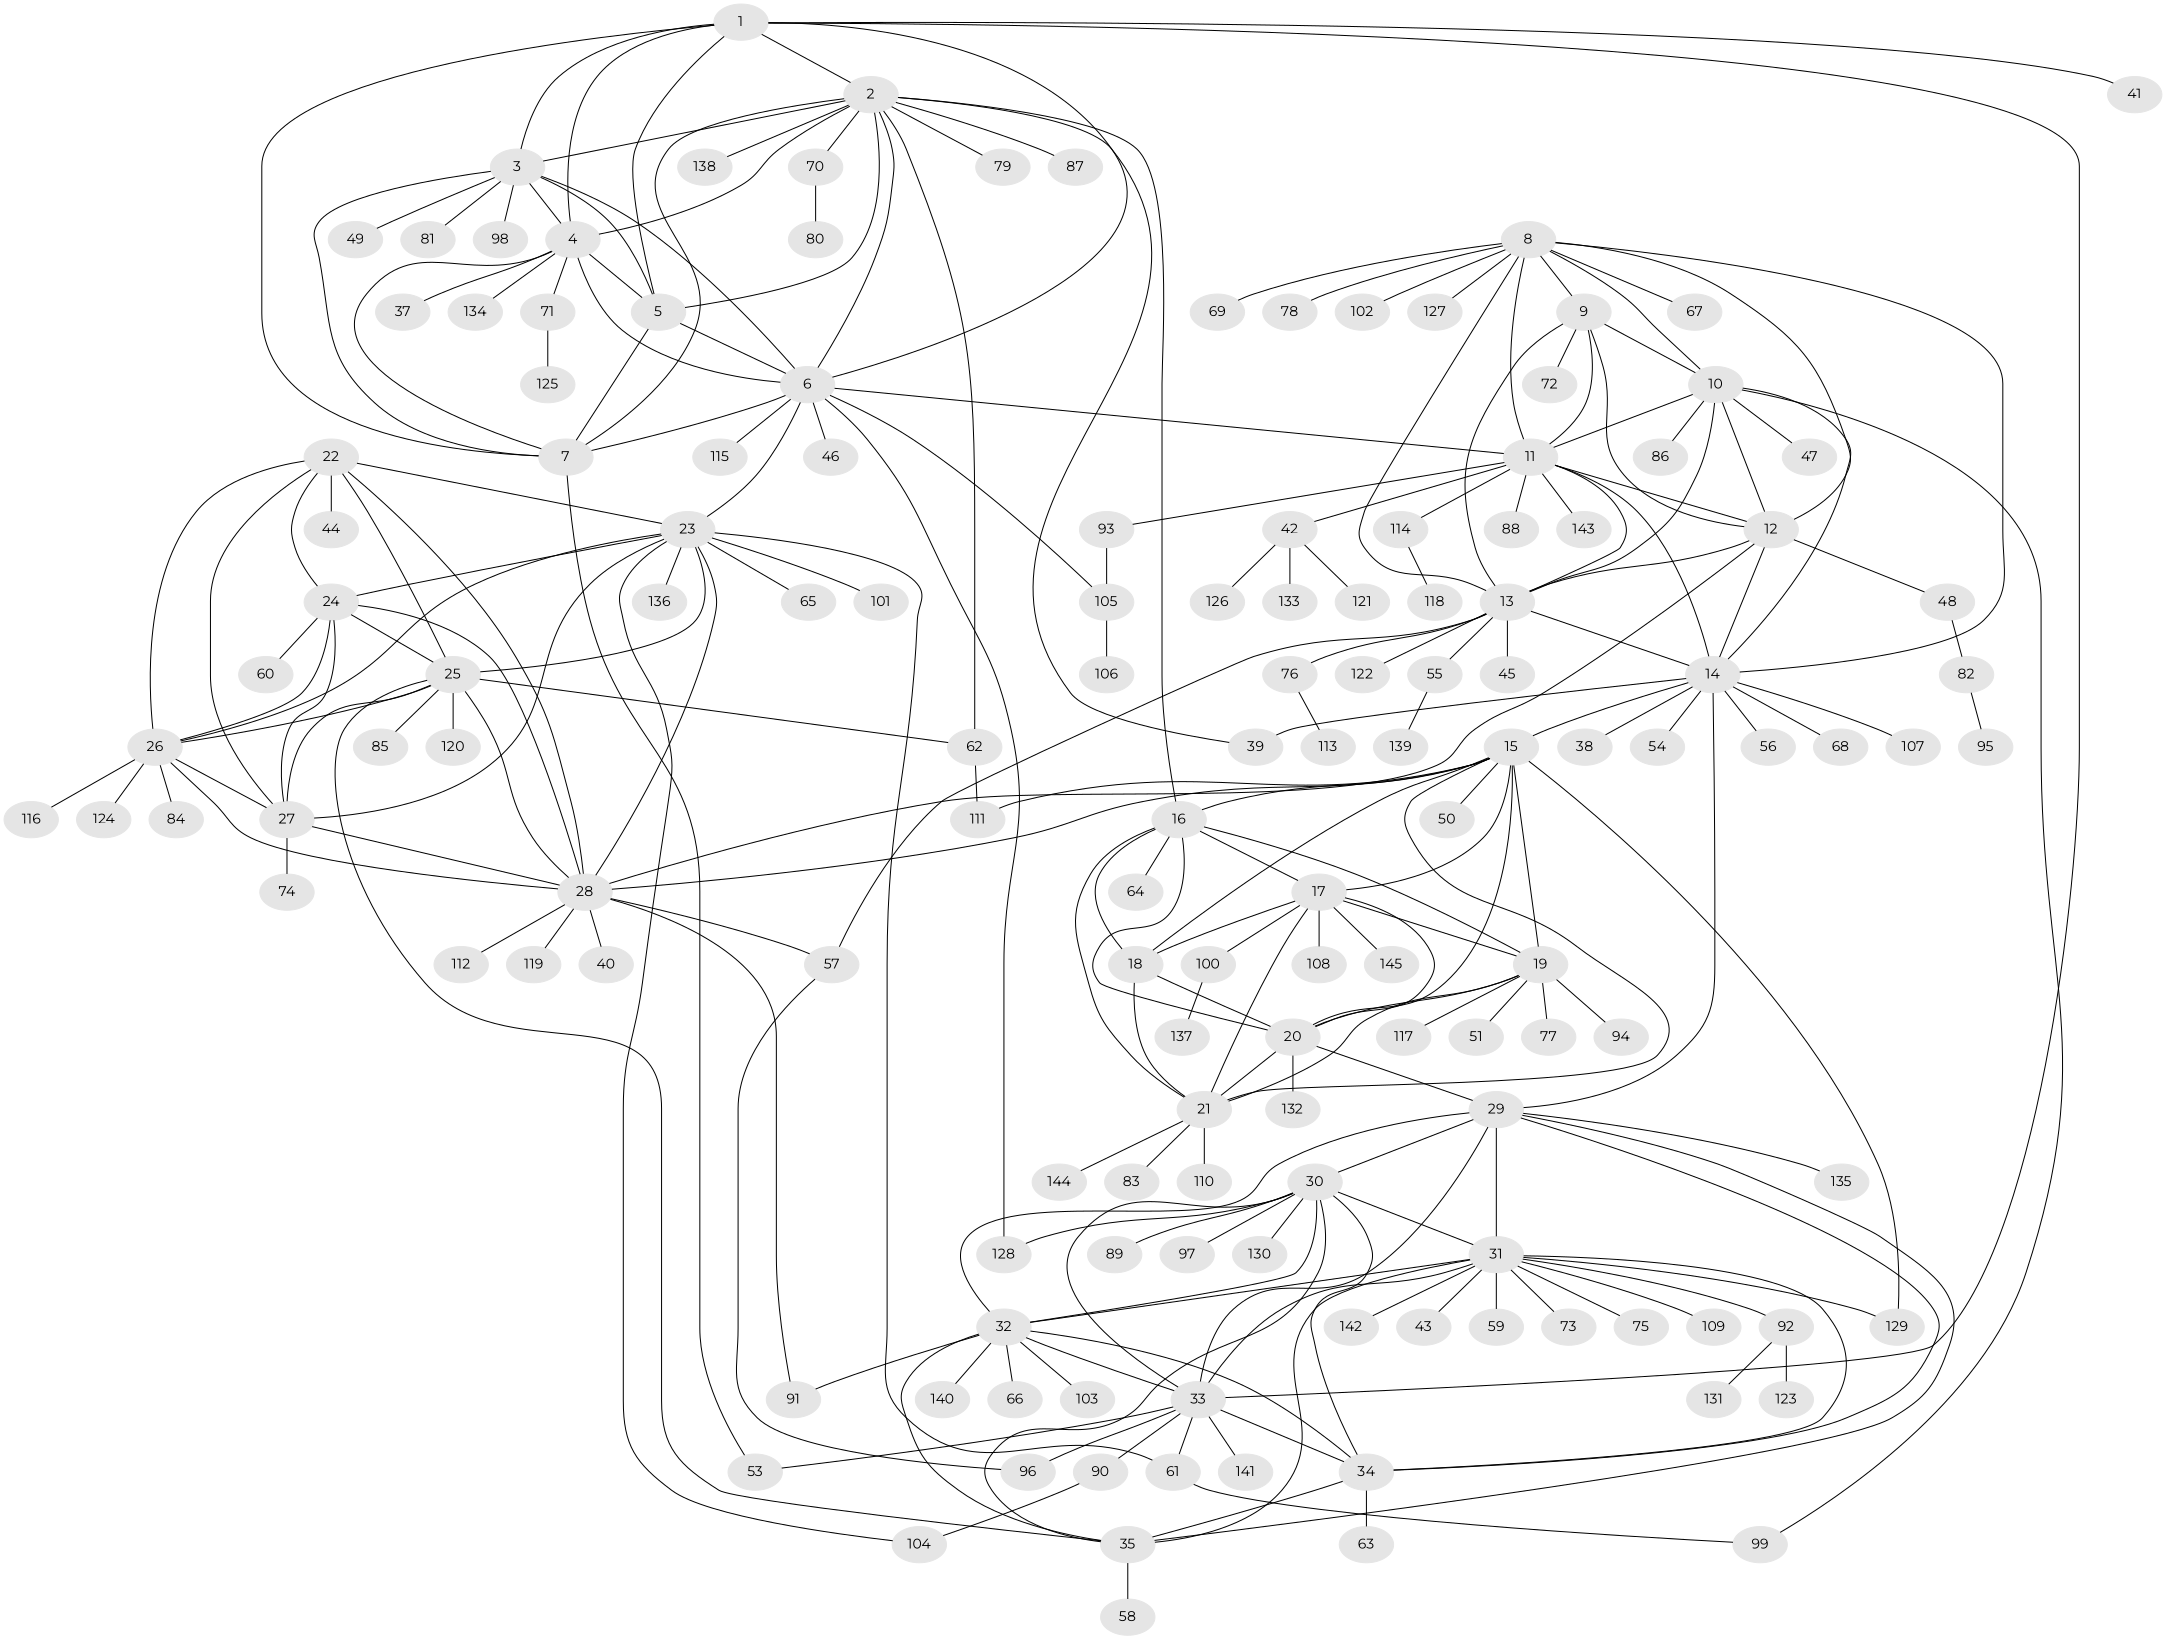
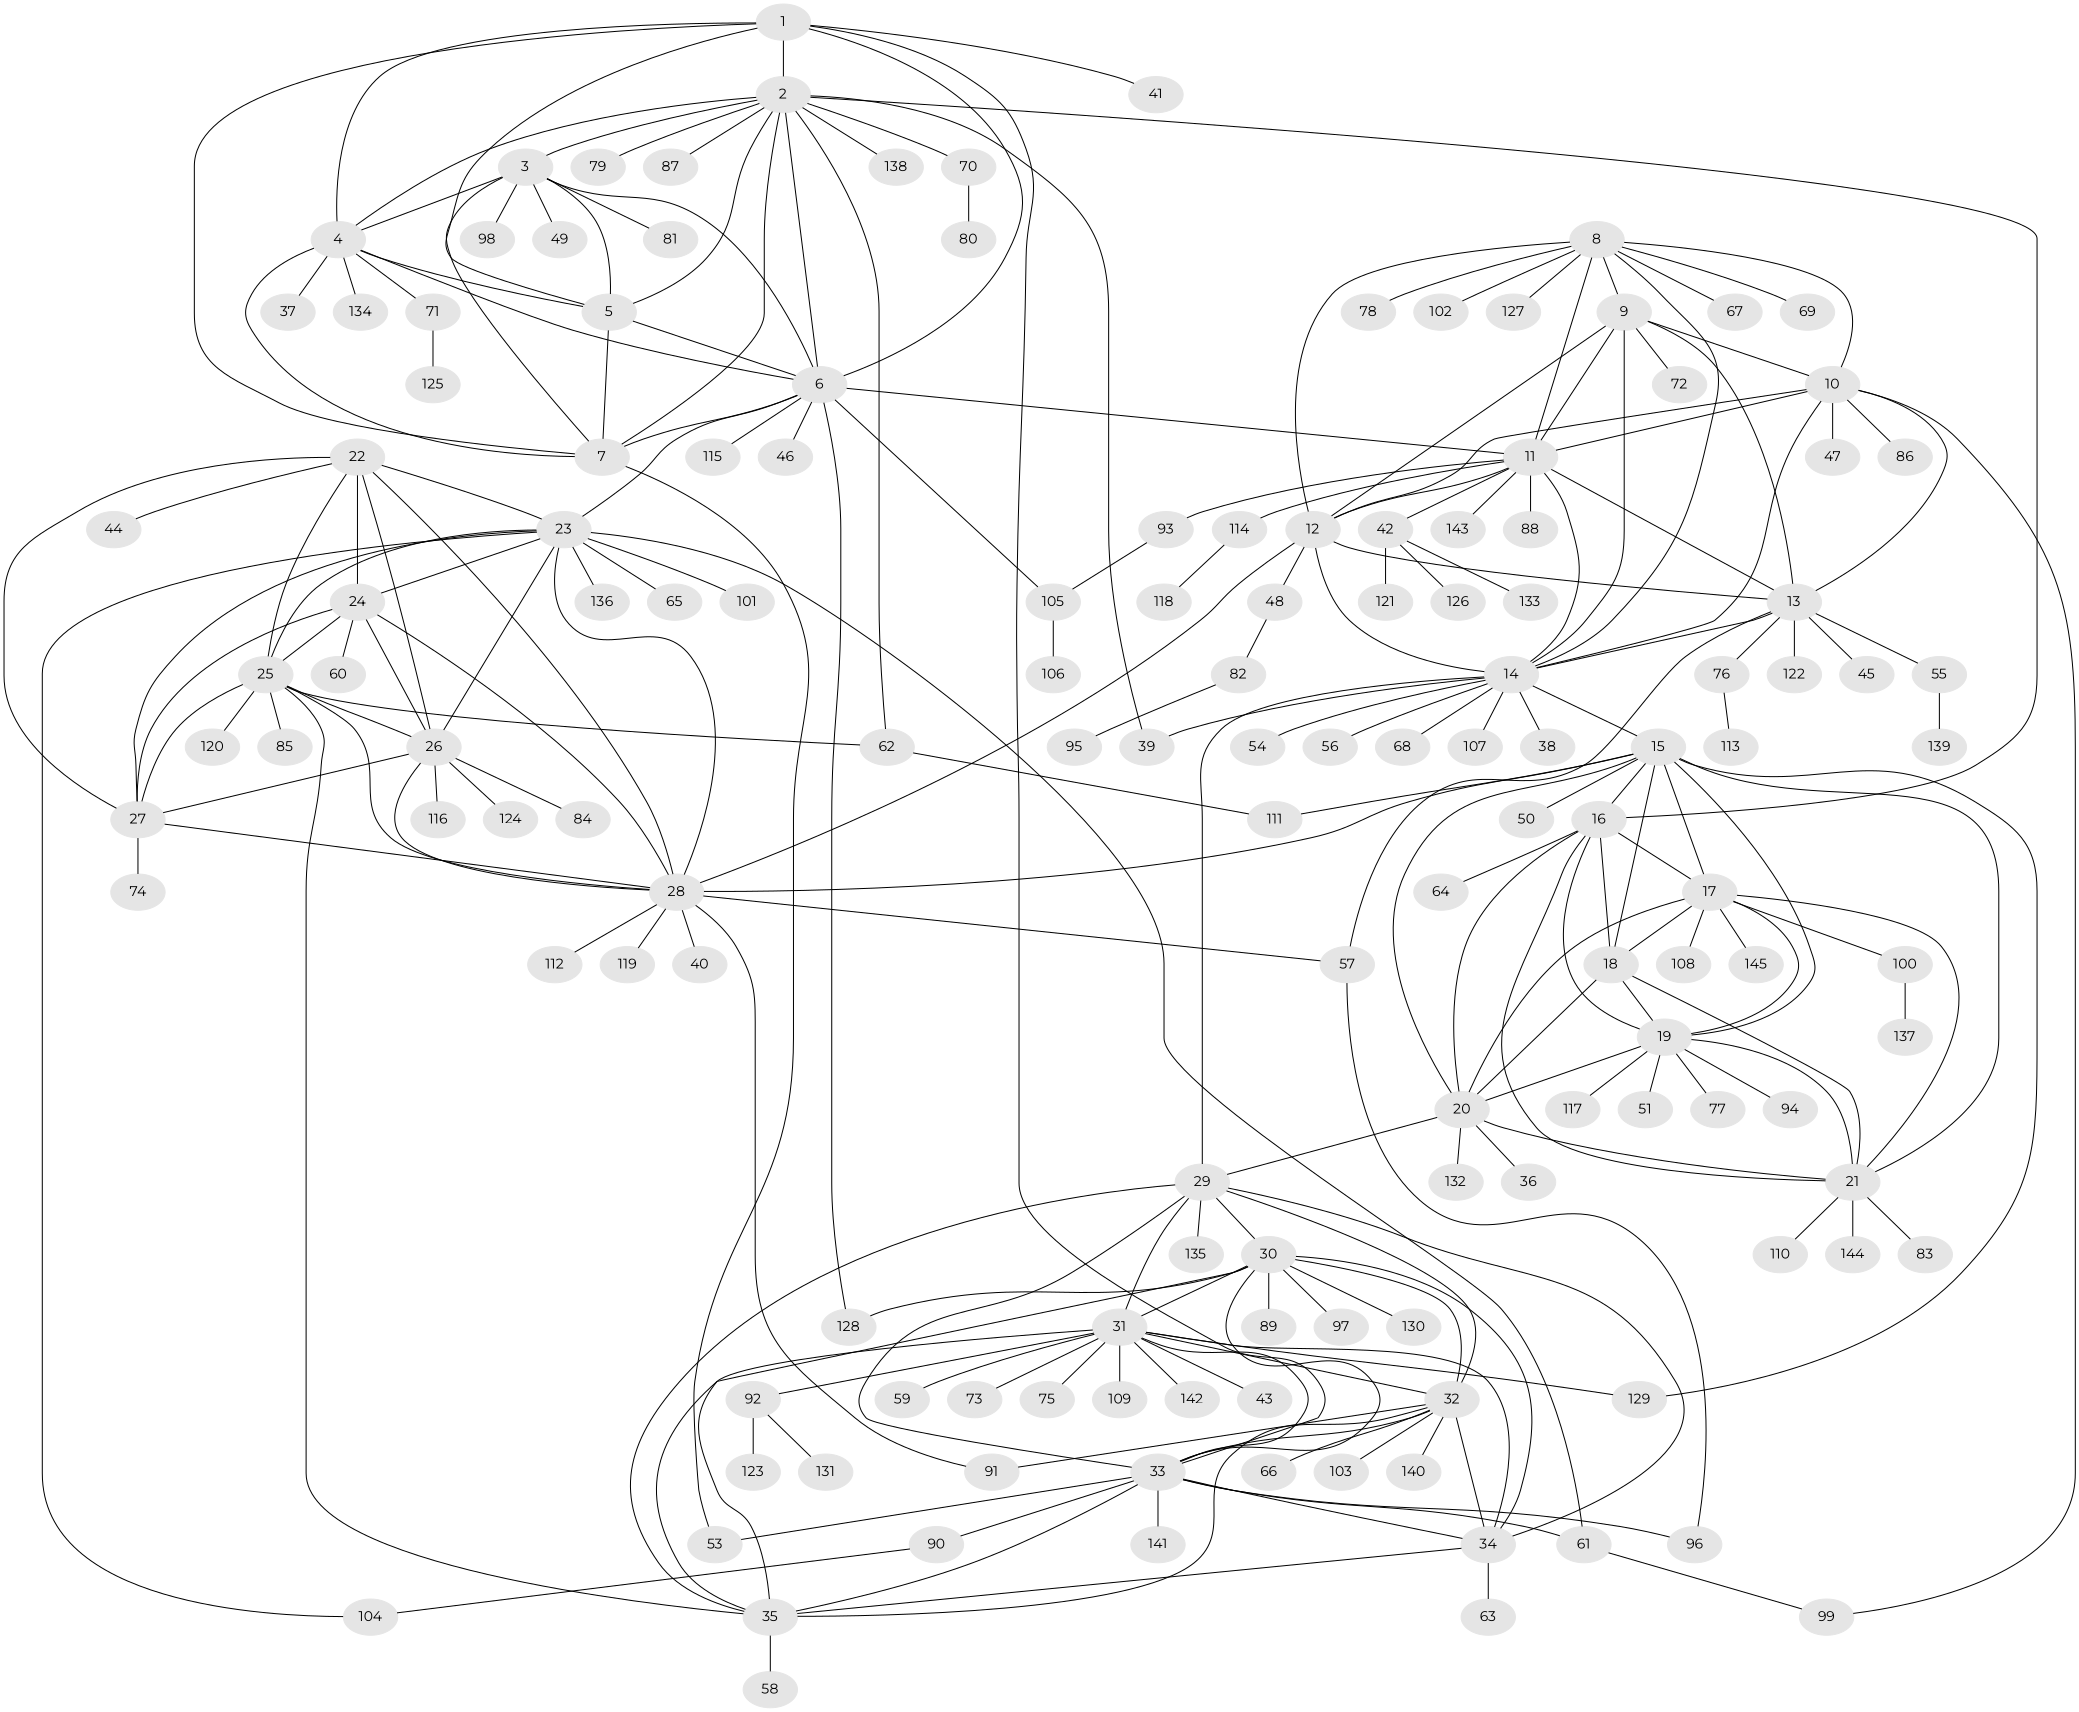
(594, 54) -> none
(1396, 456) -> none
none -> (1624, 524)
none -> (1638, 1001)
none -> (1529, 1182)
none -> (972, 1563)
